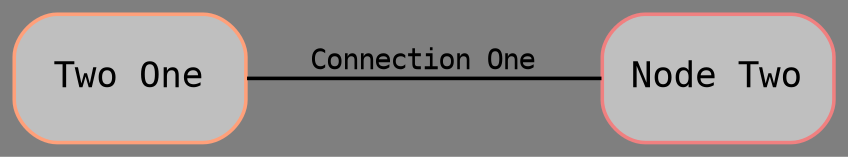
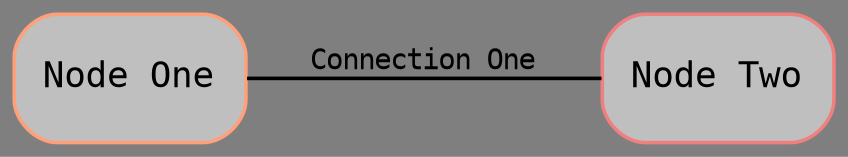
(130, 78) -> (130, 78)
